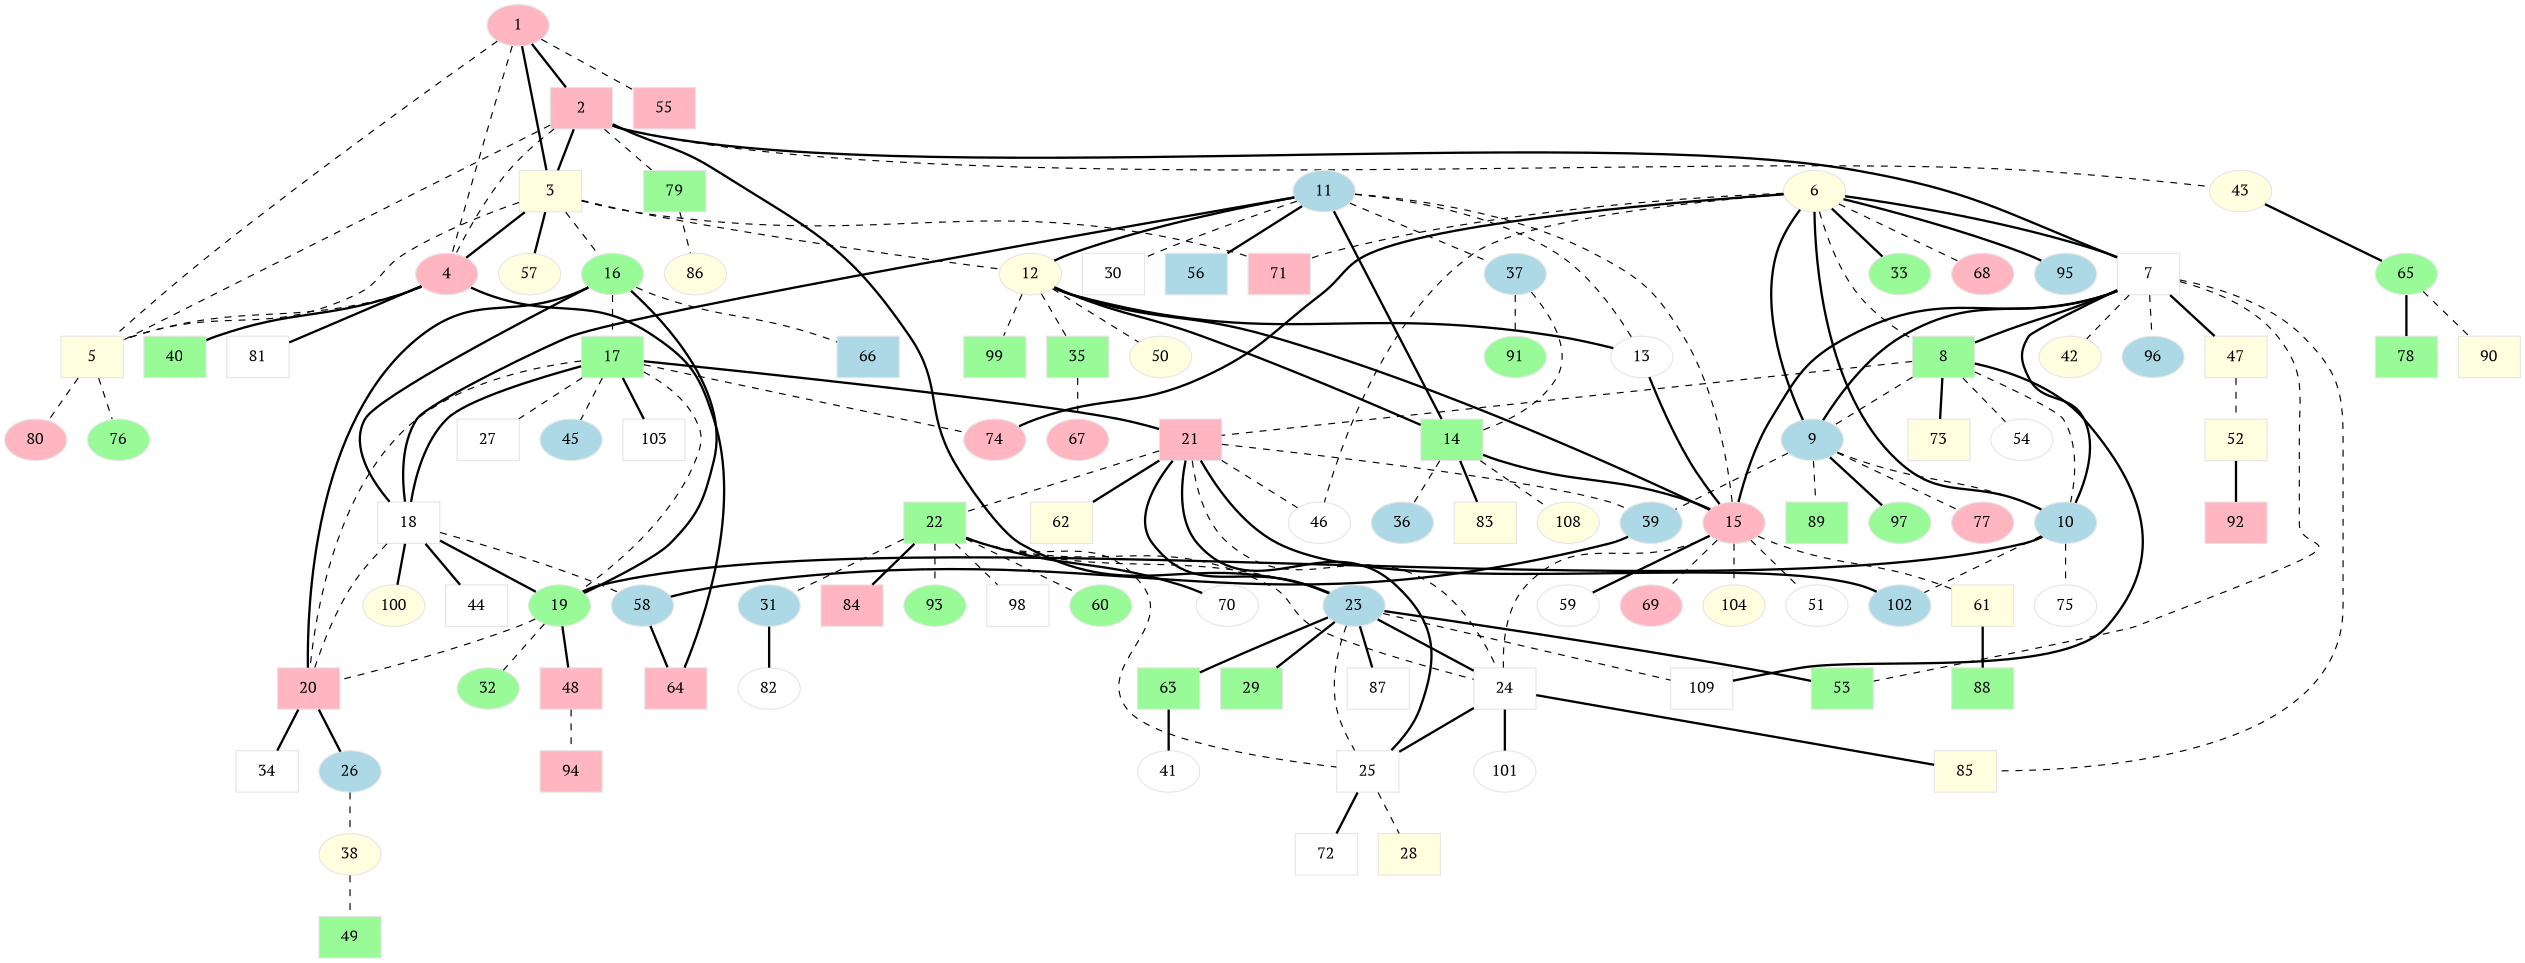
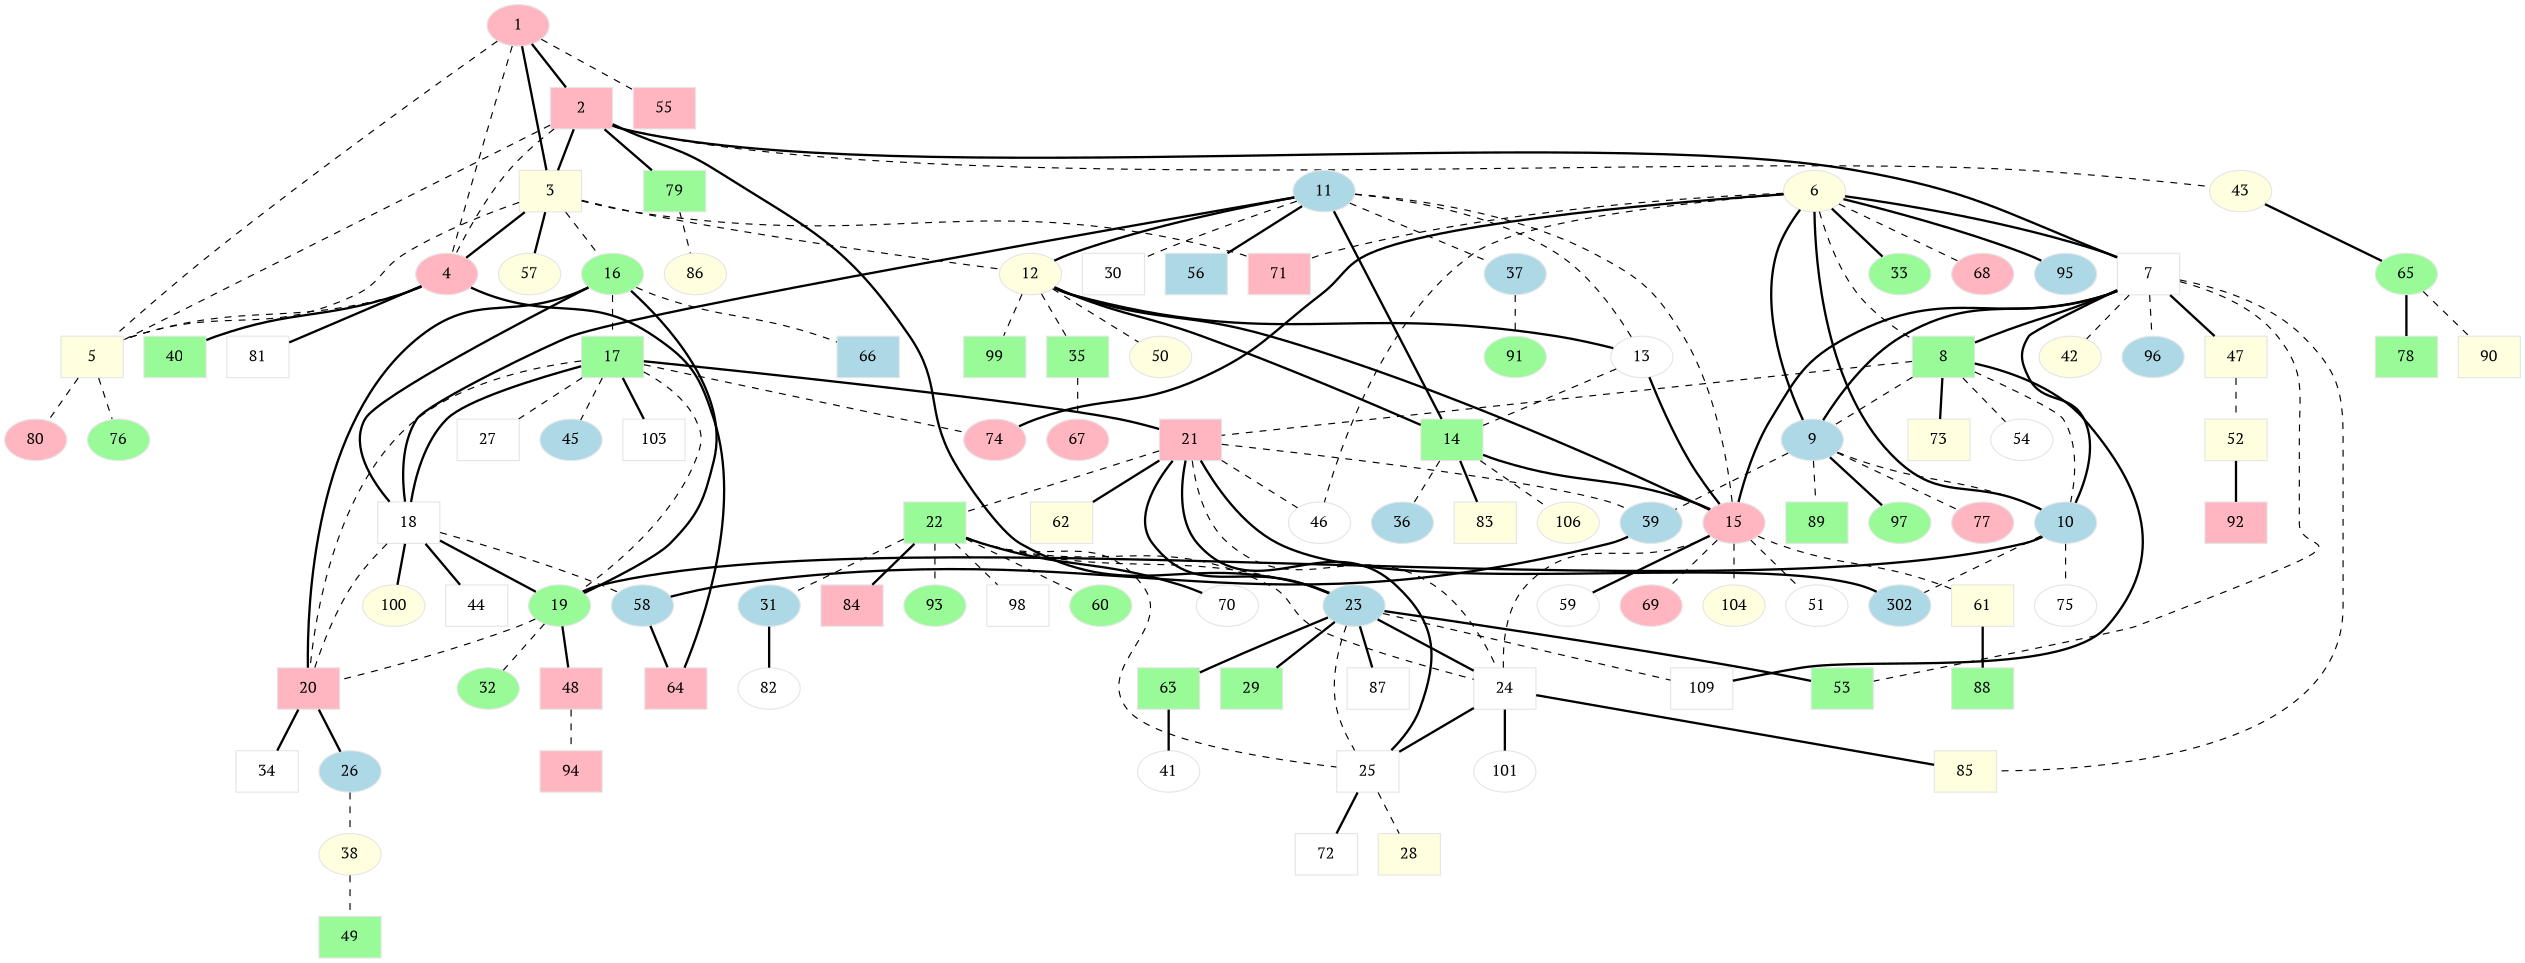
(628, 150) -> (628, 150)
(1557, 376) -> (1563, 392)
(1568, 523) -> (1568, 523)
(1900, 606) -> (1900, 606)
